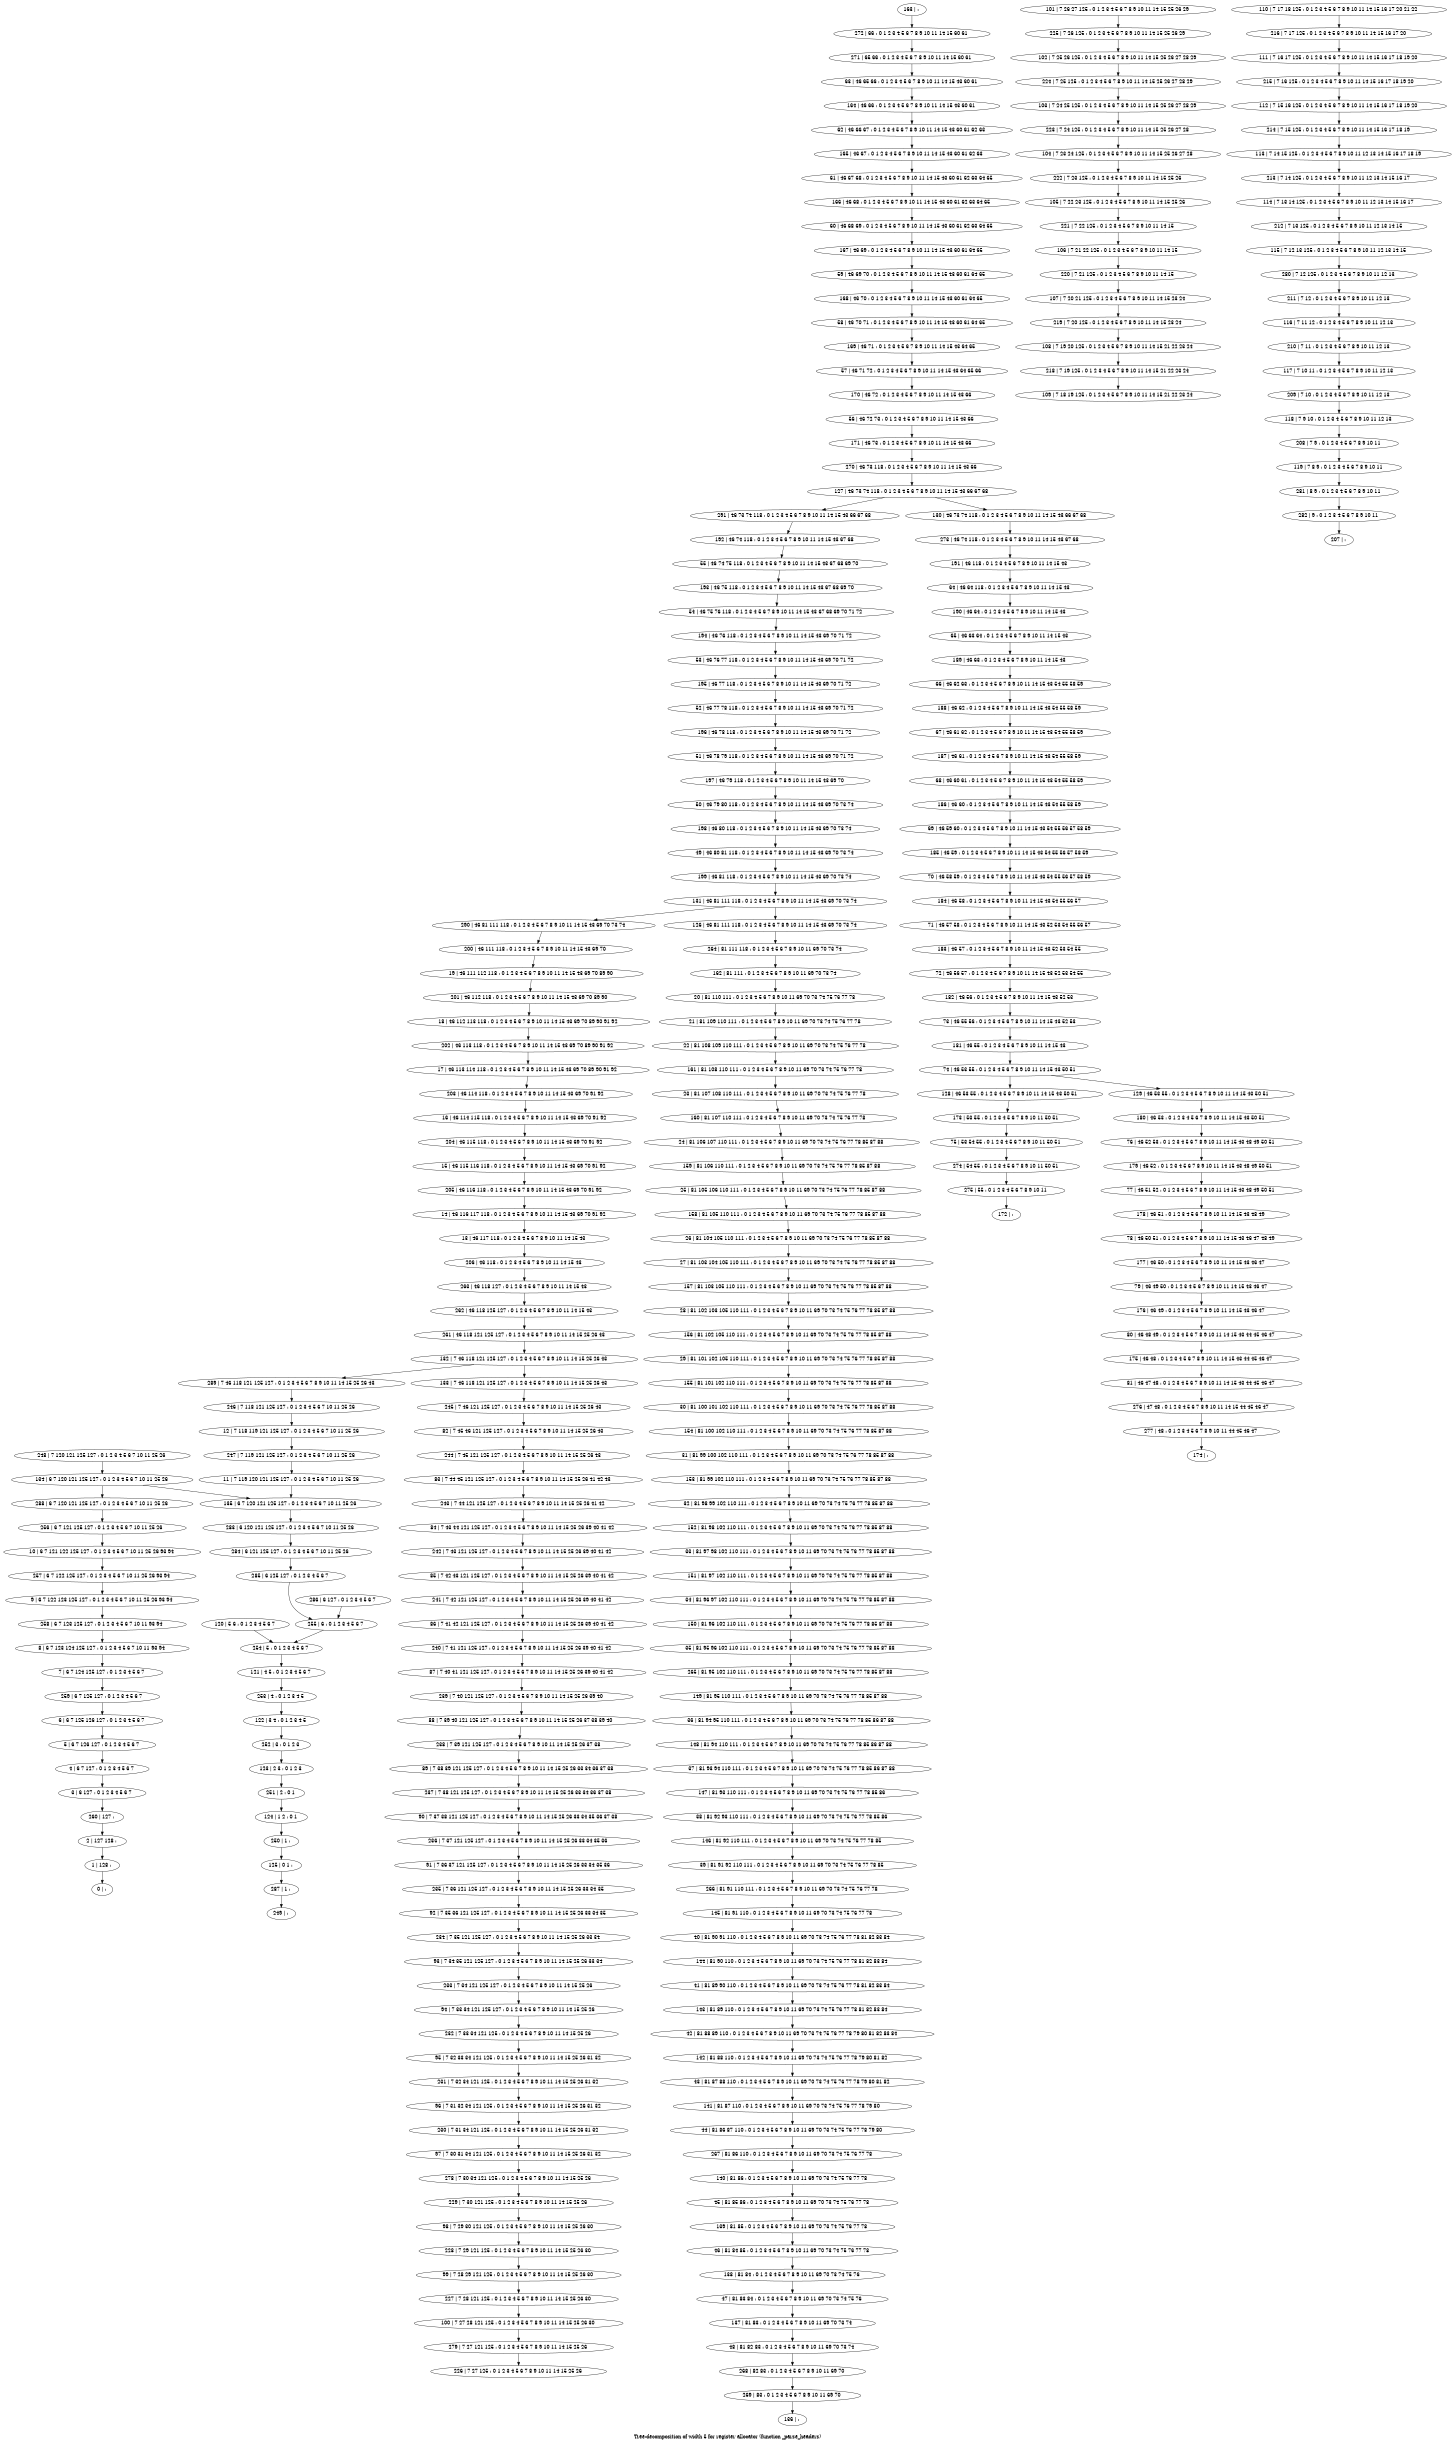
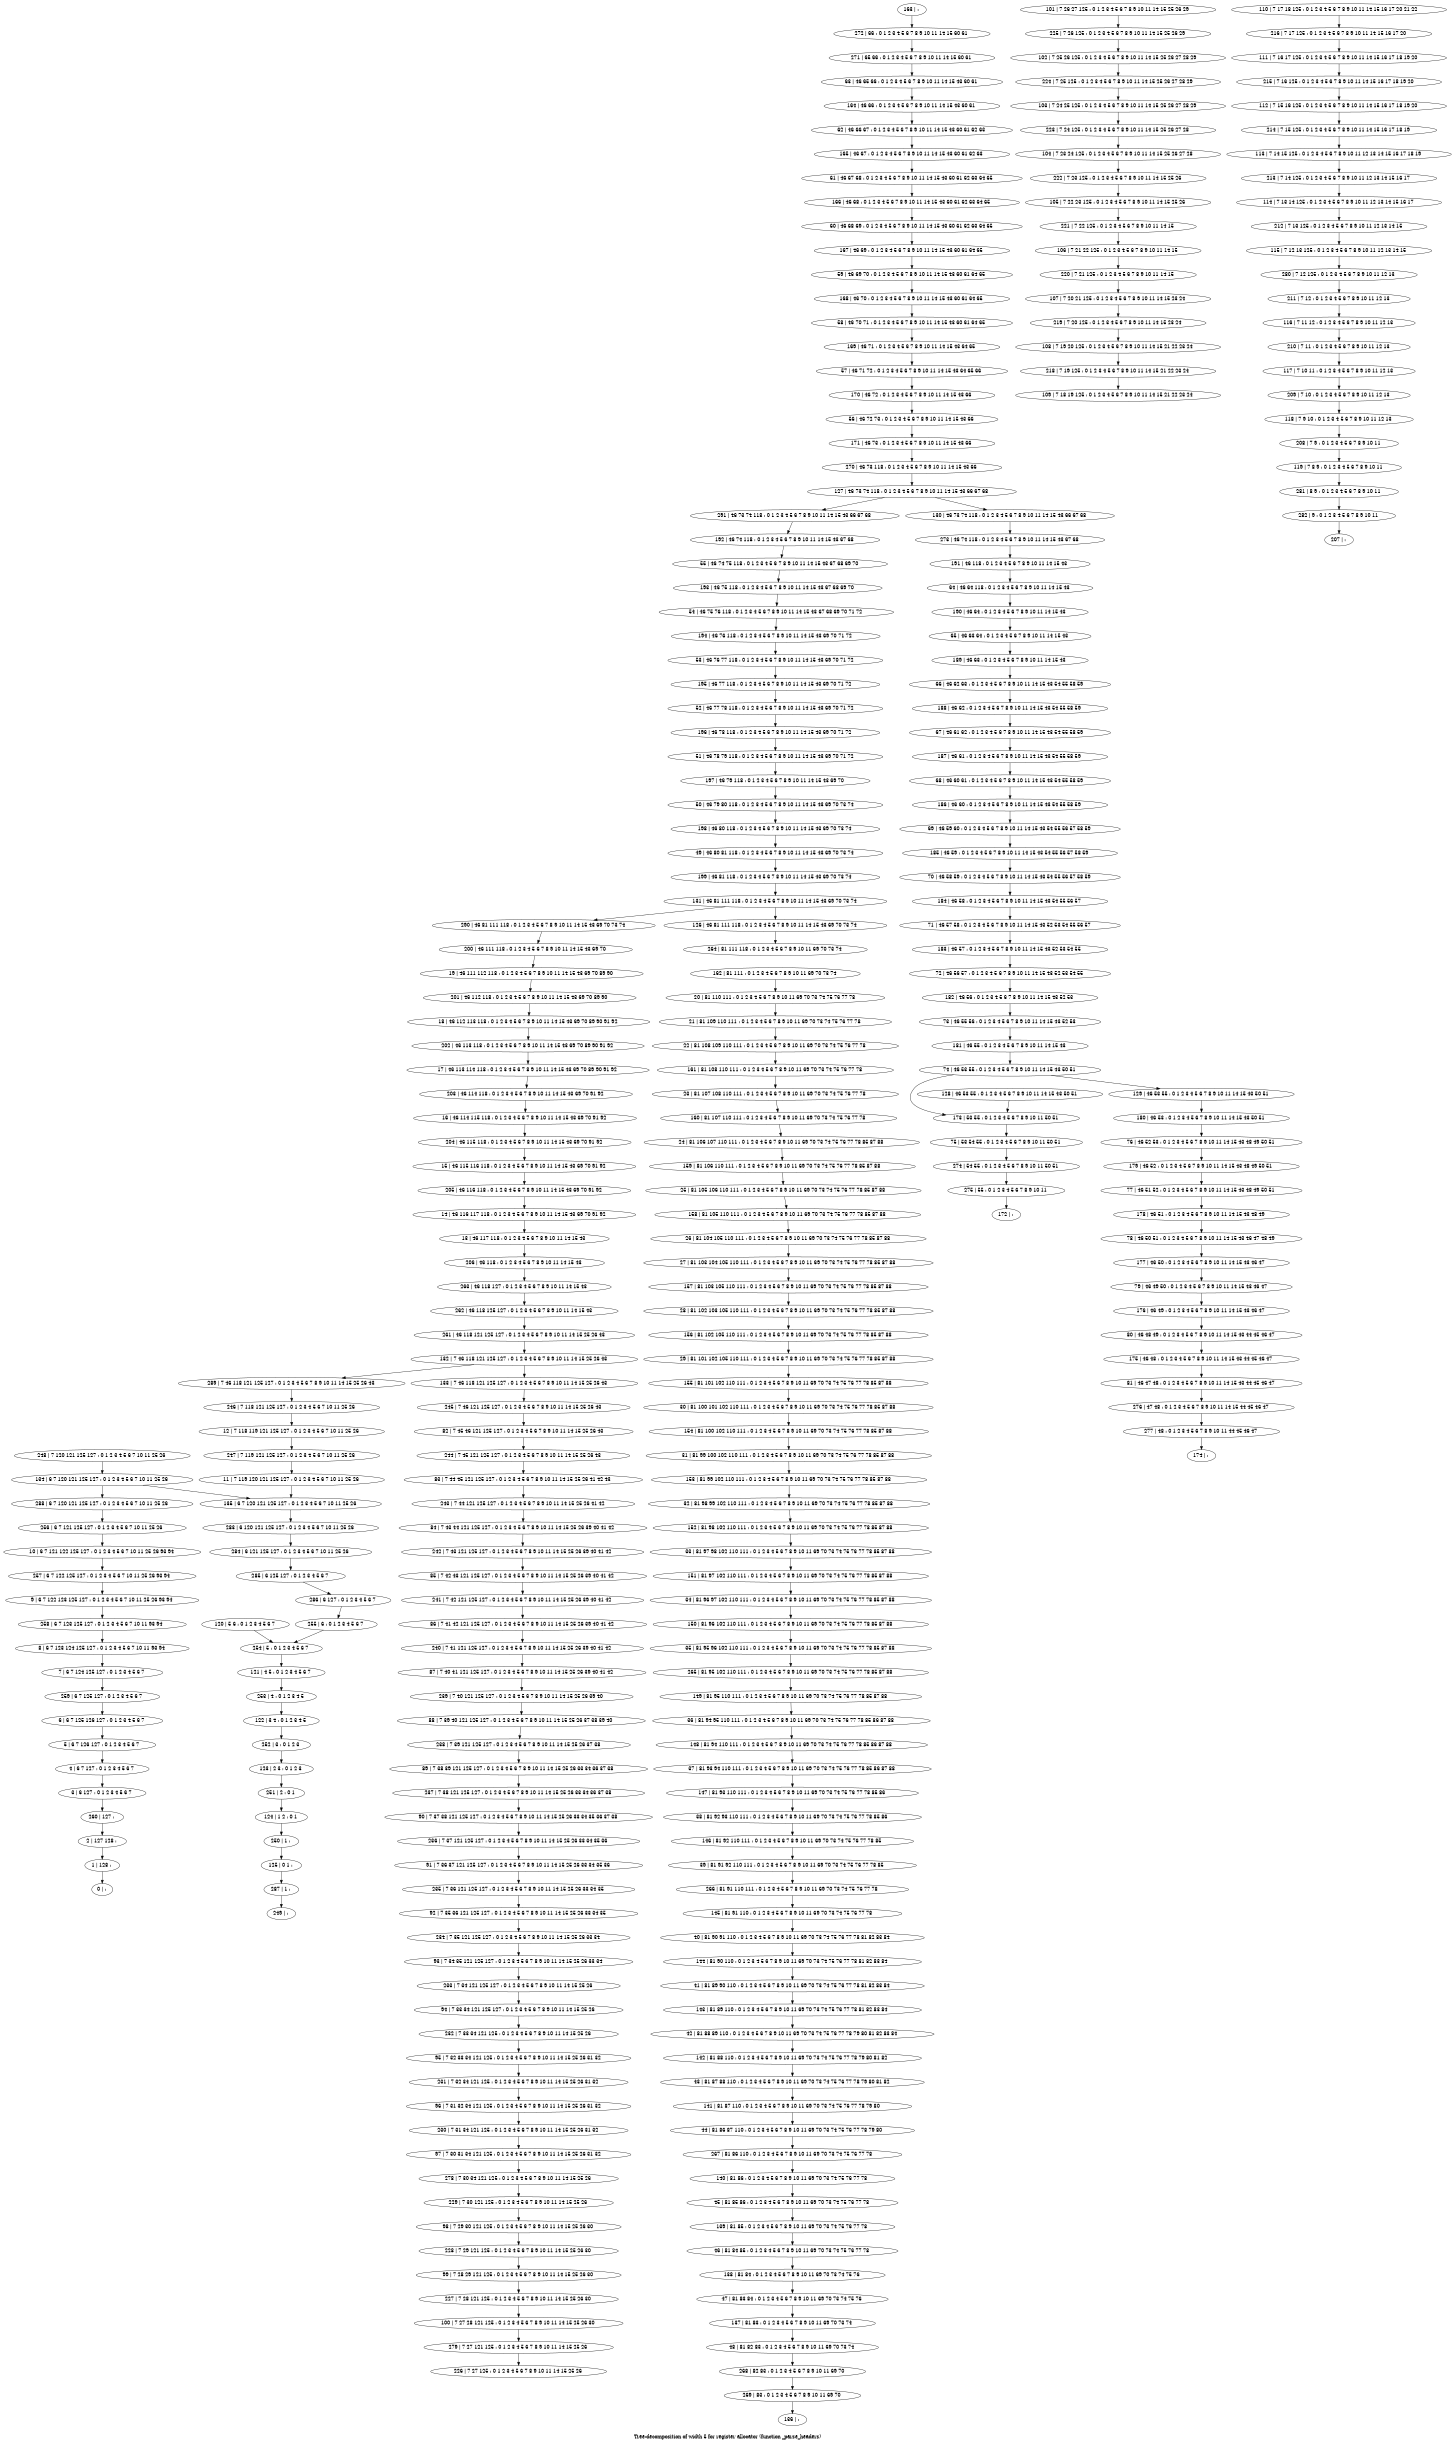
none -> (912, 406)
(775, 960) -> none
(1010, 1081) -> (912, 1091)
(292, 1604) -> (315, 1588)
